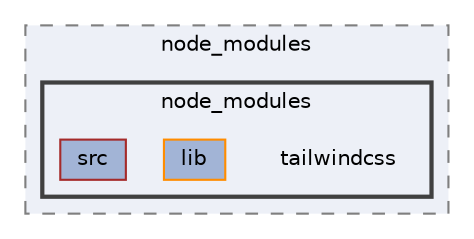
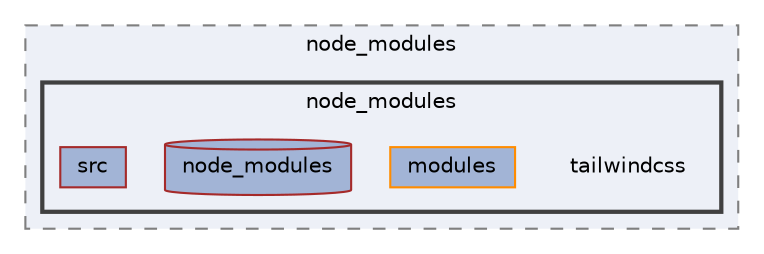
(195, 160) -> (453, 167)
none -> (258, 167)
